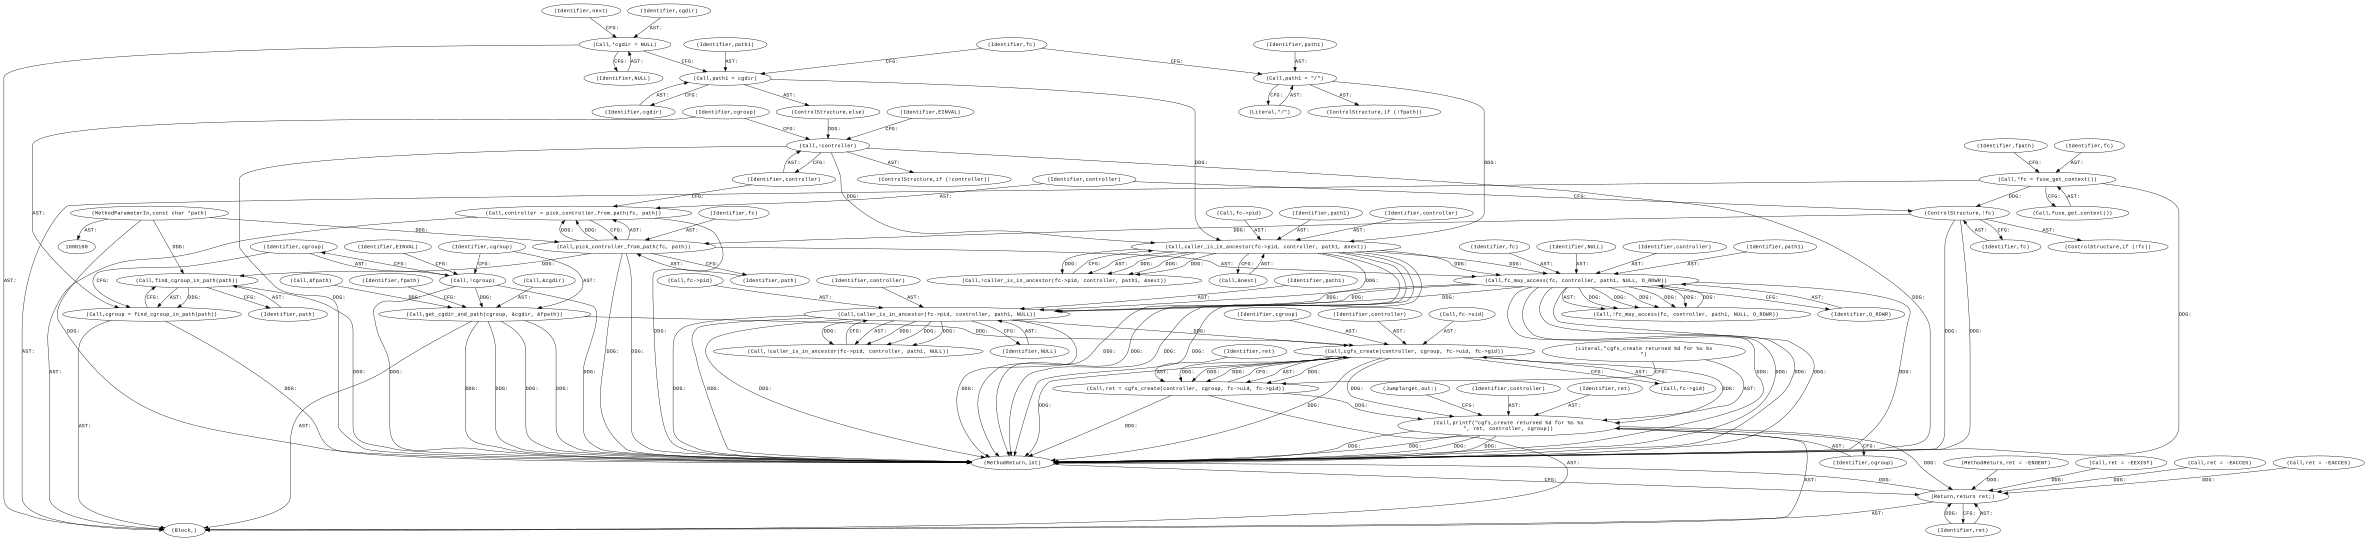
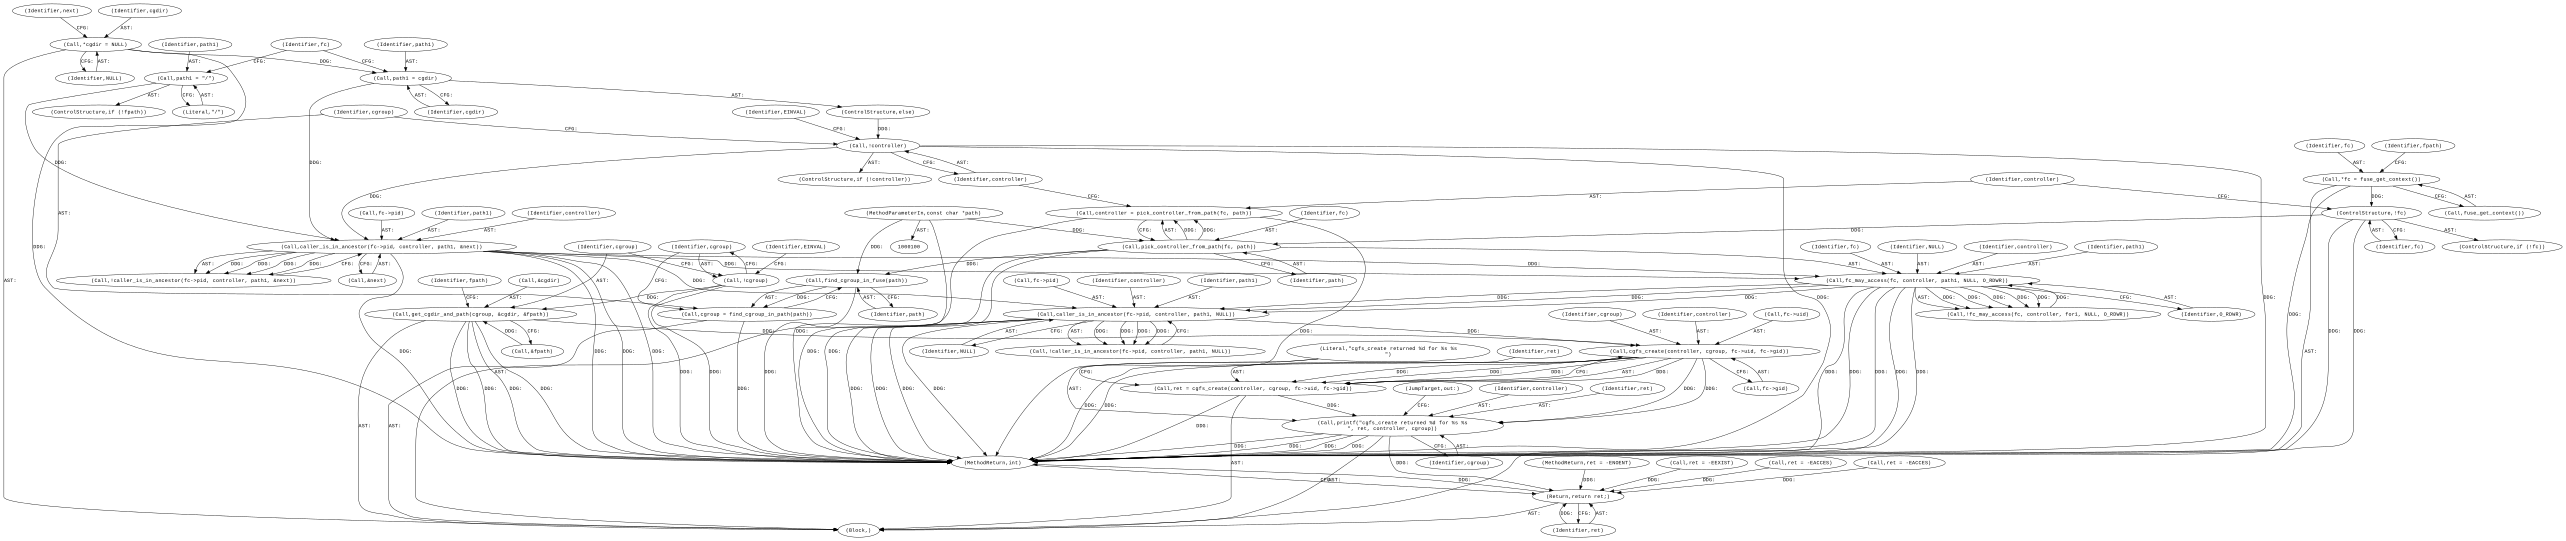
(690, 61) -> (328, 61)
(187, 281) -> (857, 281)
(1686, 314) -> (2038, 314)
none -> (523, 328)
none -> (245, 363)
